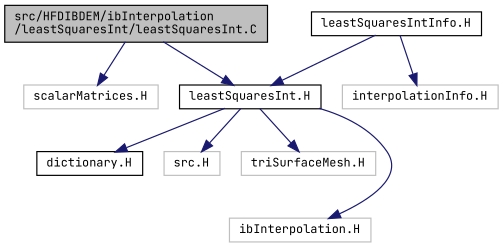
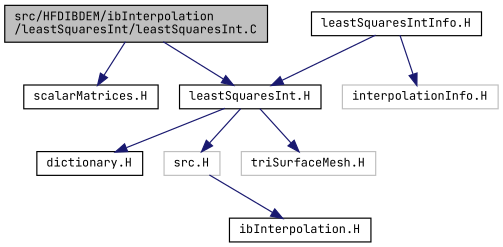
(91, 97) -> (91, 97)
(388, 155) -> (241, 194)
(300, 230) -> (300, 230)
